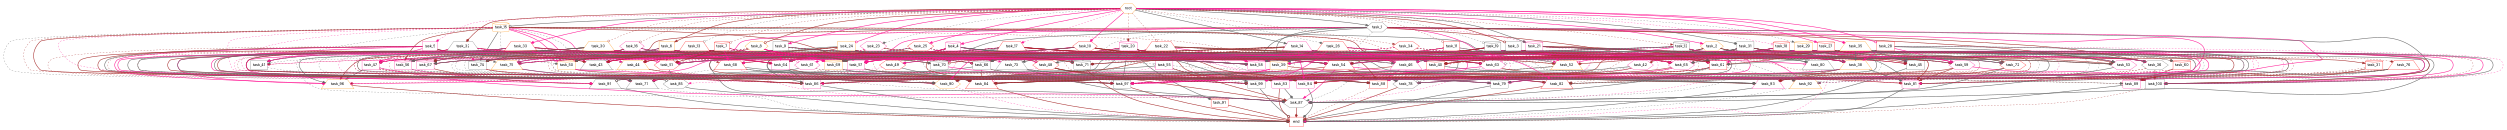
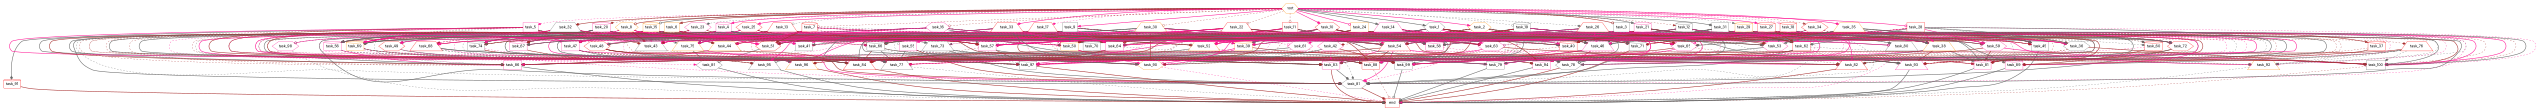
(1455, 31) -> (1535, 34)
none -> (285, 46)
none -> (438, 80)
